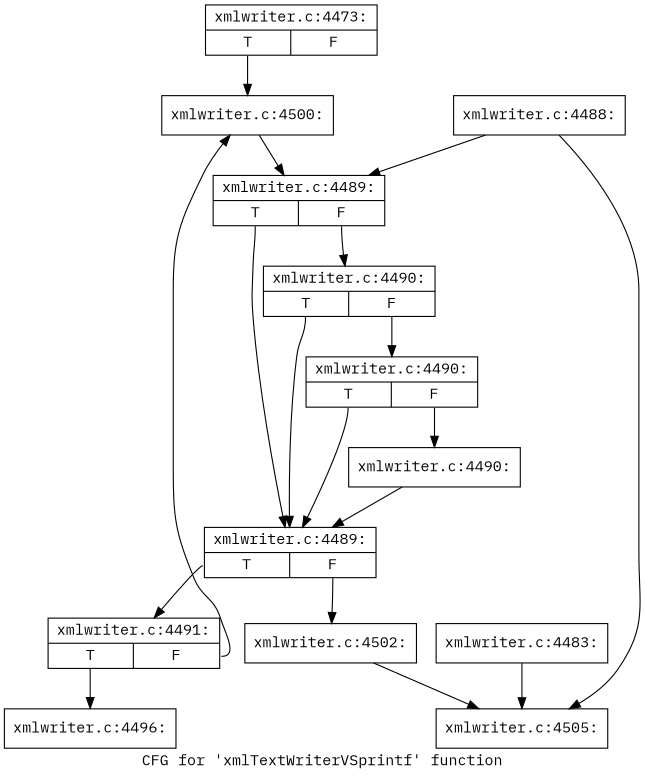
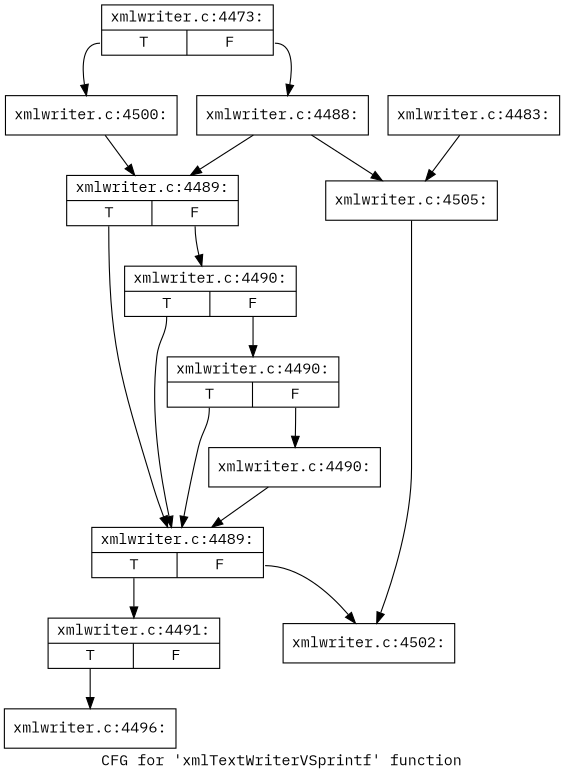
none -> (291, 60)
(173, 403) -> none
(421, 684) -> (412, 419)
